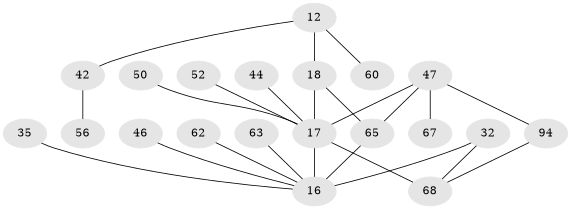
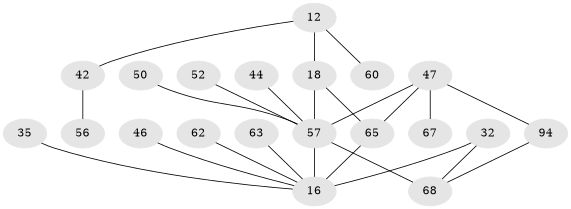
(314, 133) -> (314, 133)
